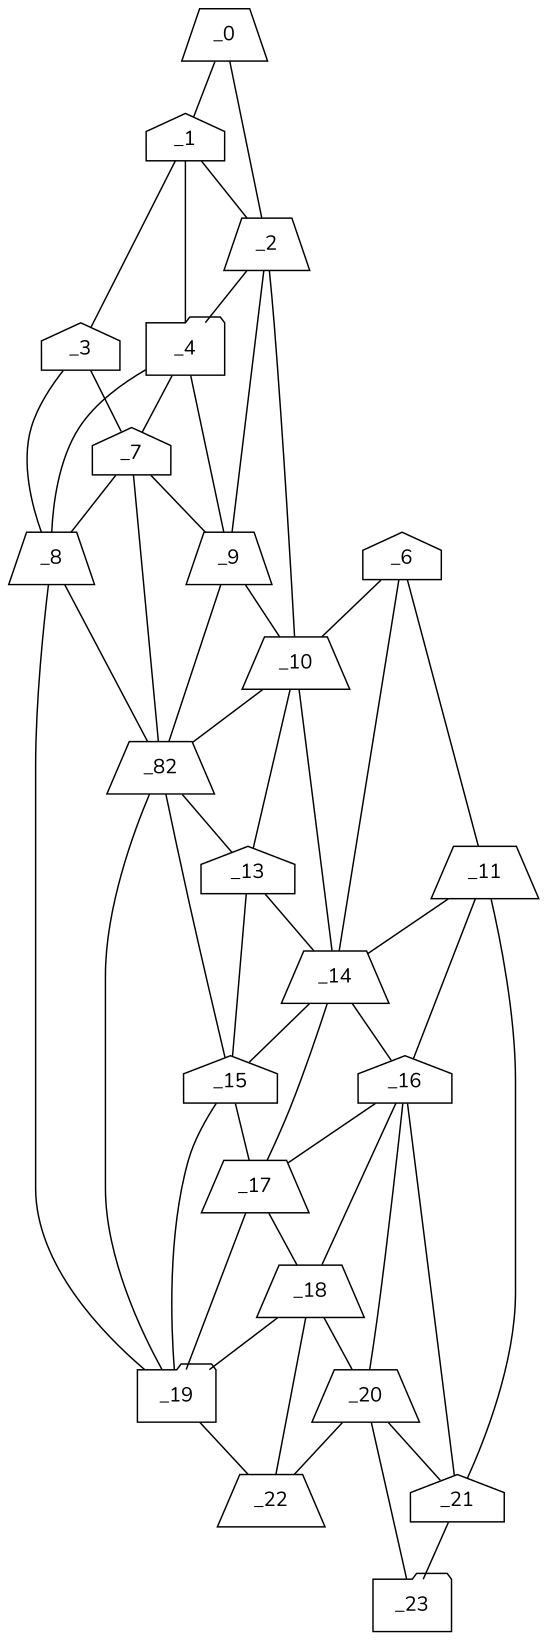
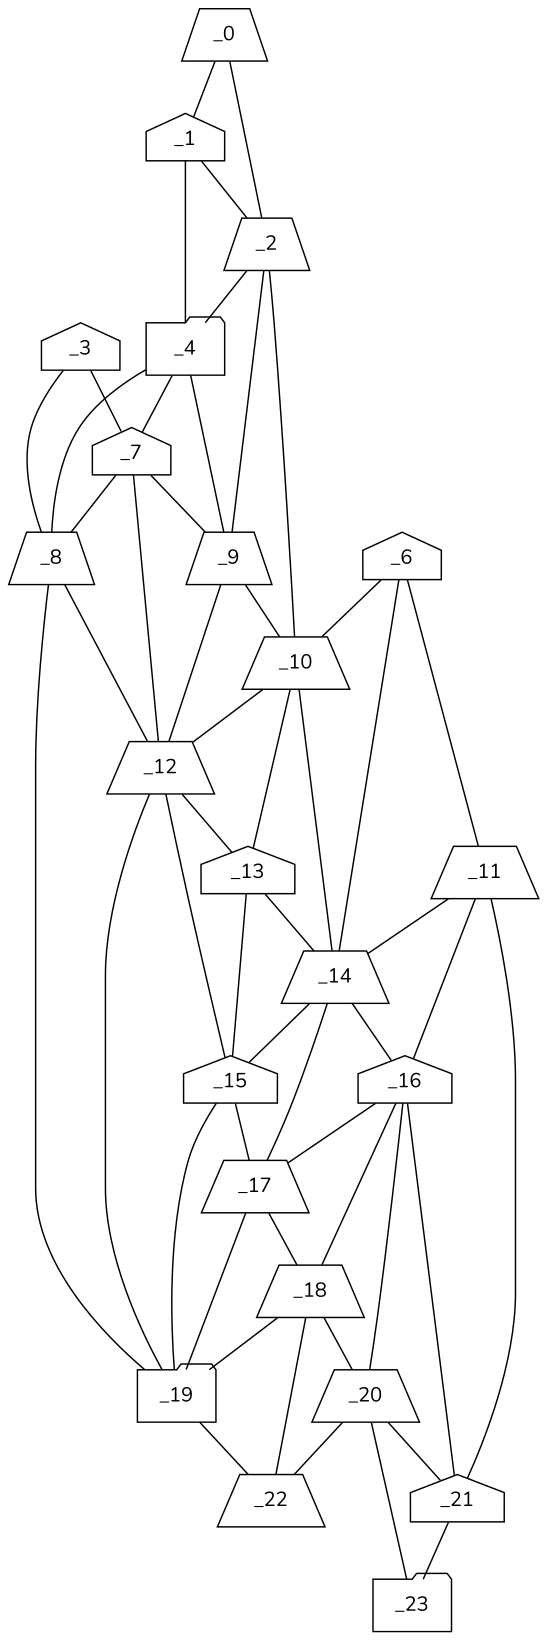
(133, 244) -> none
(161, 768) -> (161, 768)
